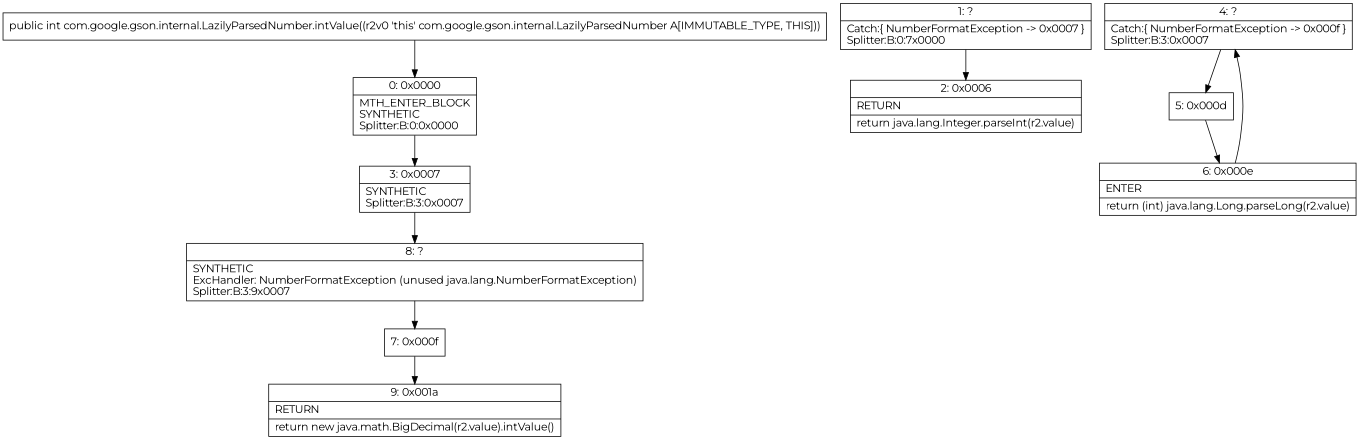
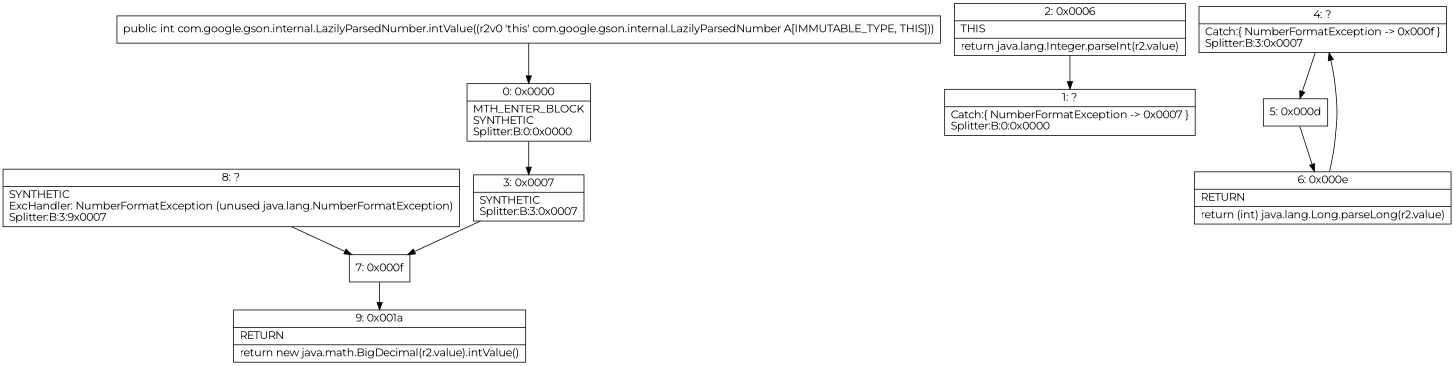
(896, 40) -> (1000, 126)
(966, 61) -> (1070, 69)
(879, 106) -> (973, 29)
(1124, 189) -> (1223, 198)
(415, 224) -> (447, 236)
